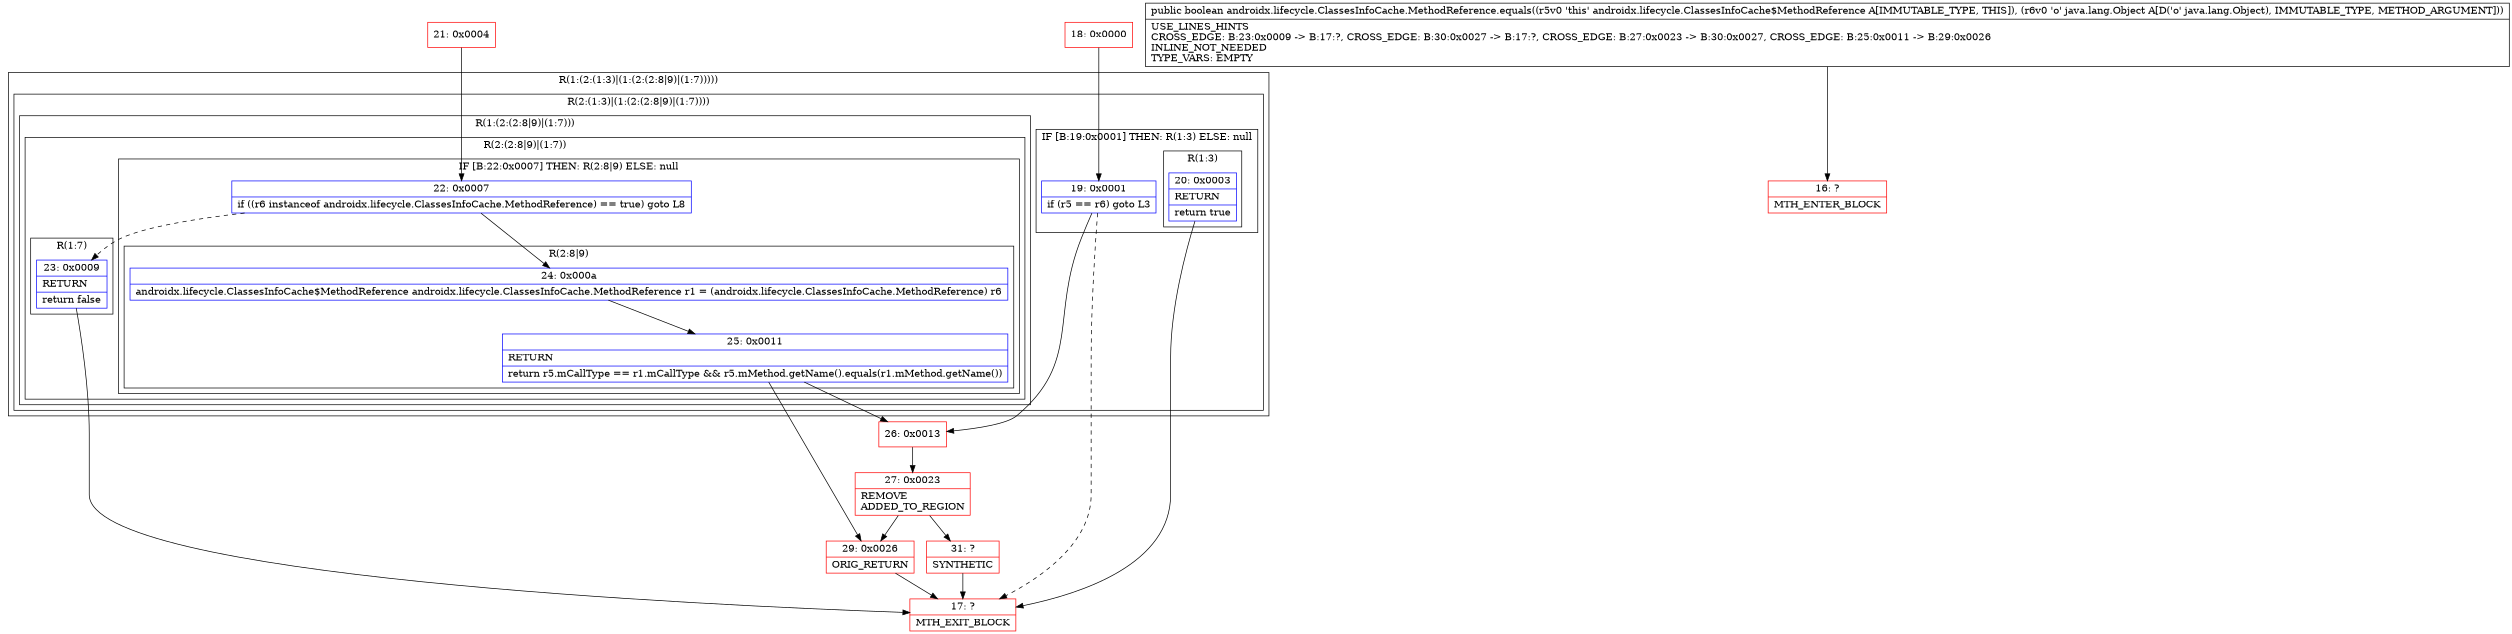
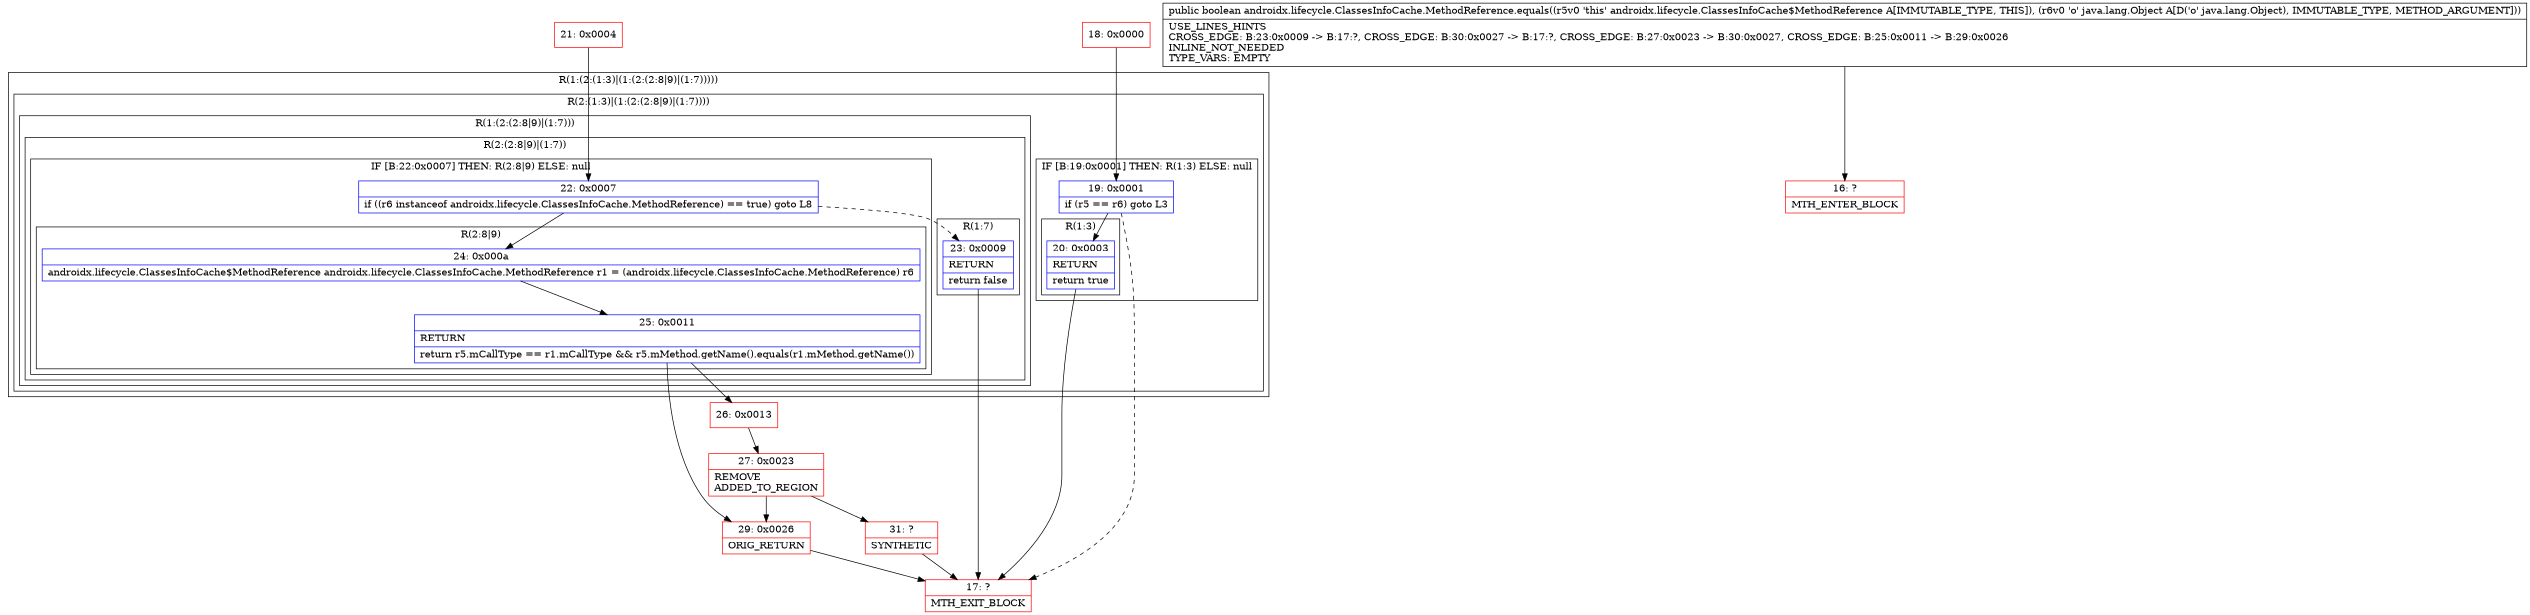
(1058, 351) -> (1102, 224)
